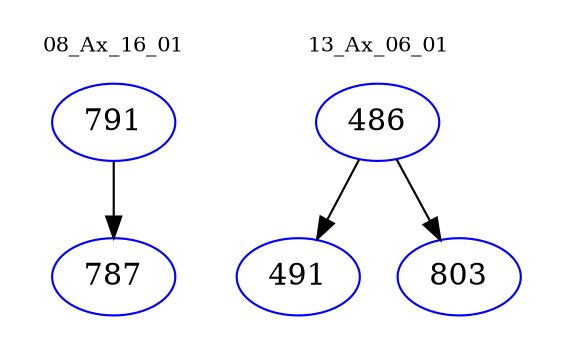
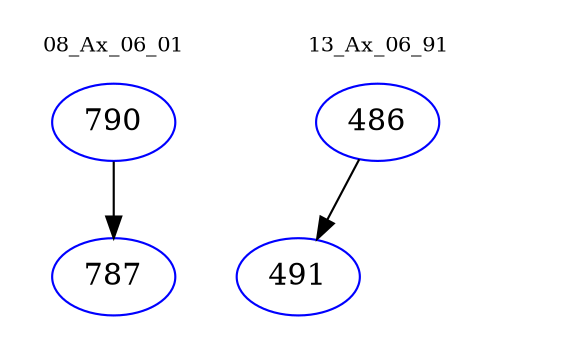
(114, 46) -> (114, 46)
(379, 46) -> (379, 46)
(114, 122) -> (114, 122)
(459, 277) -> none
